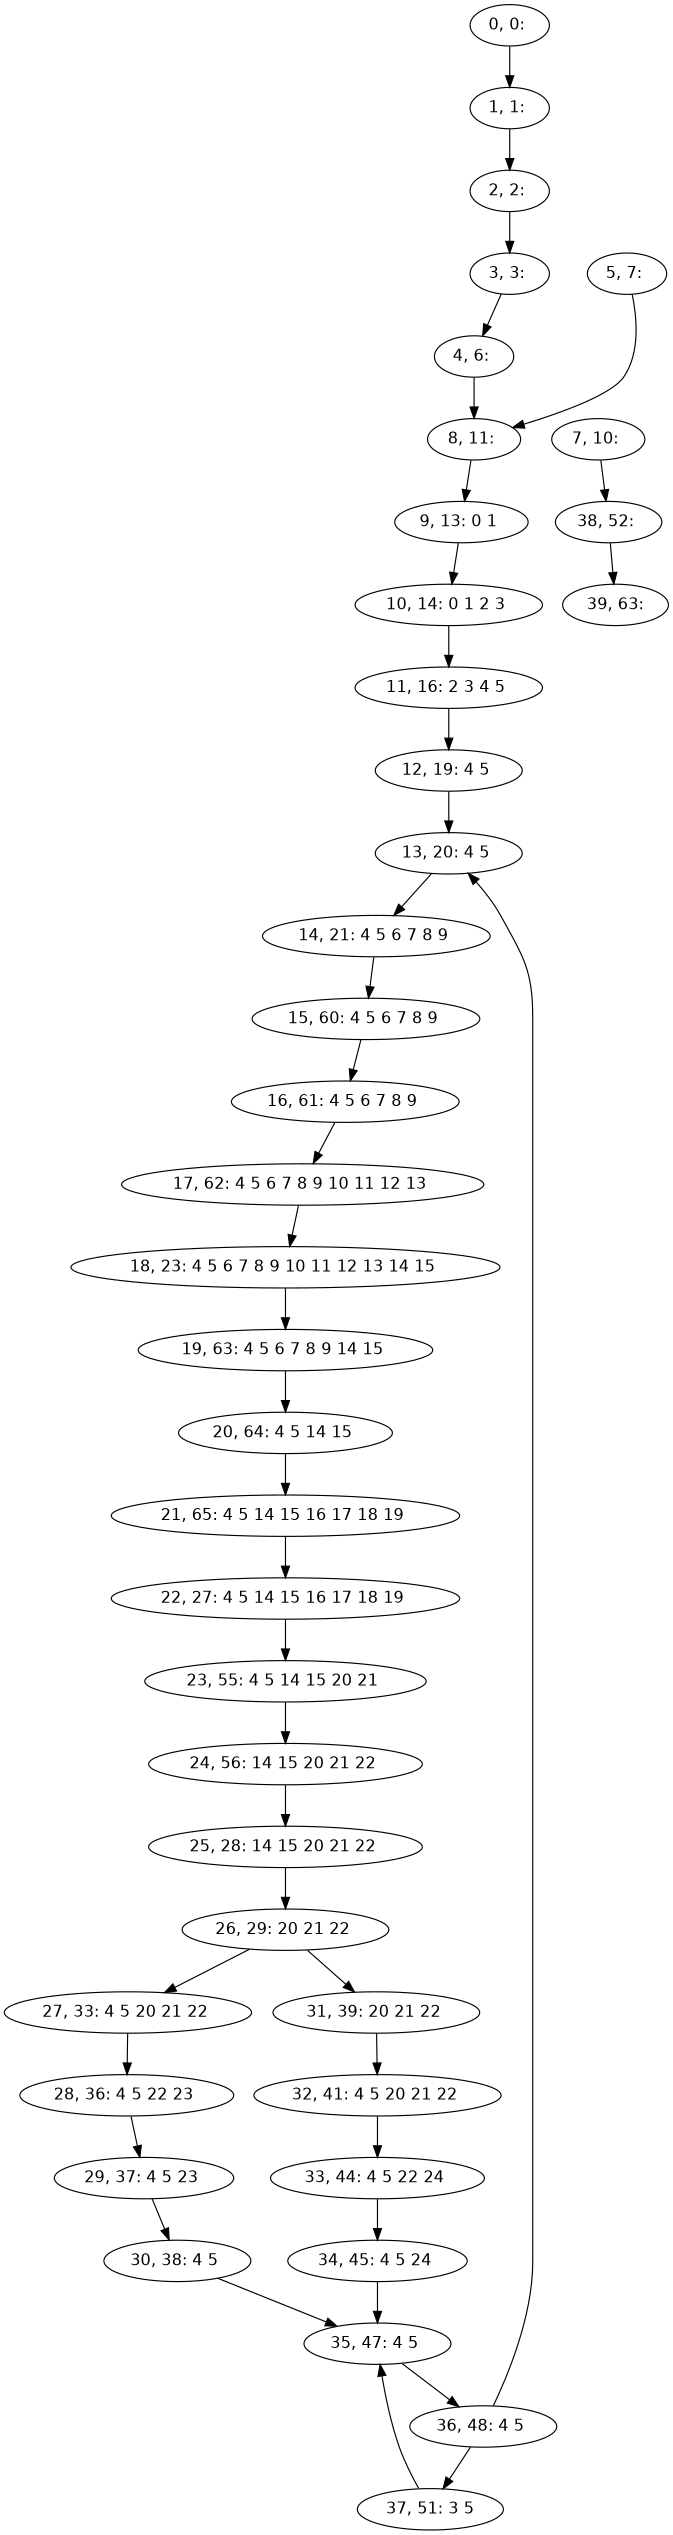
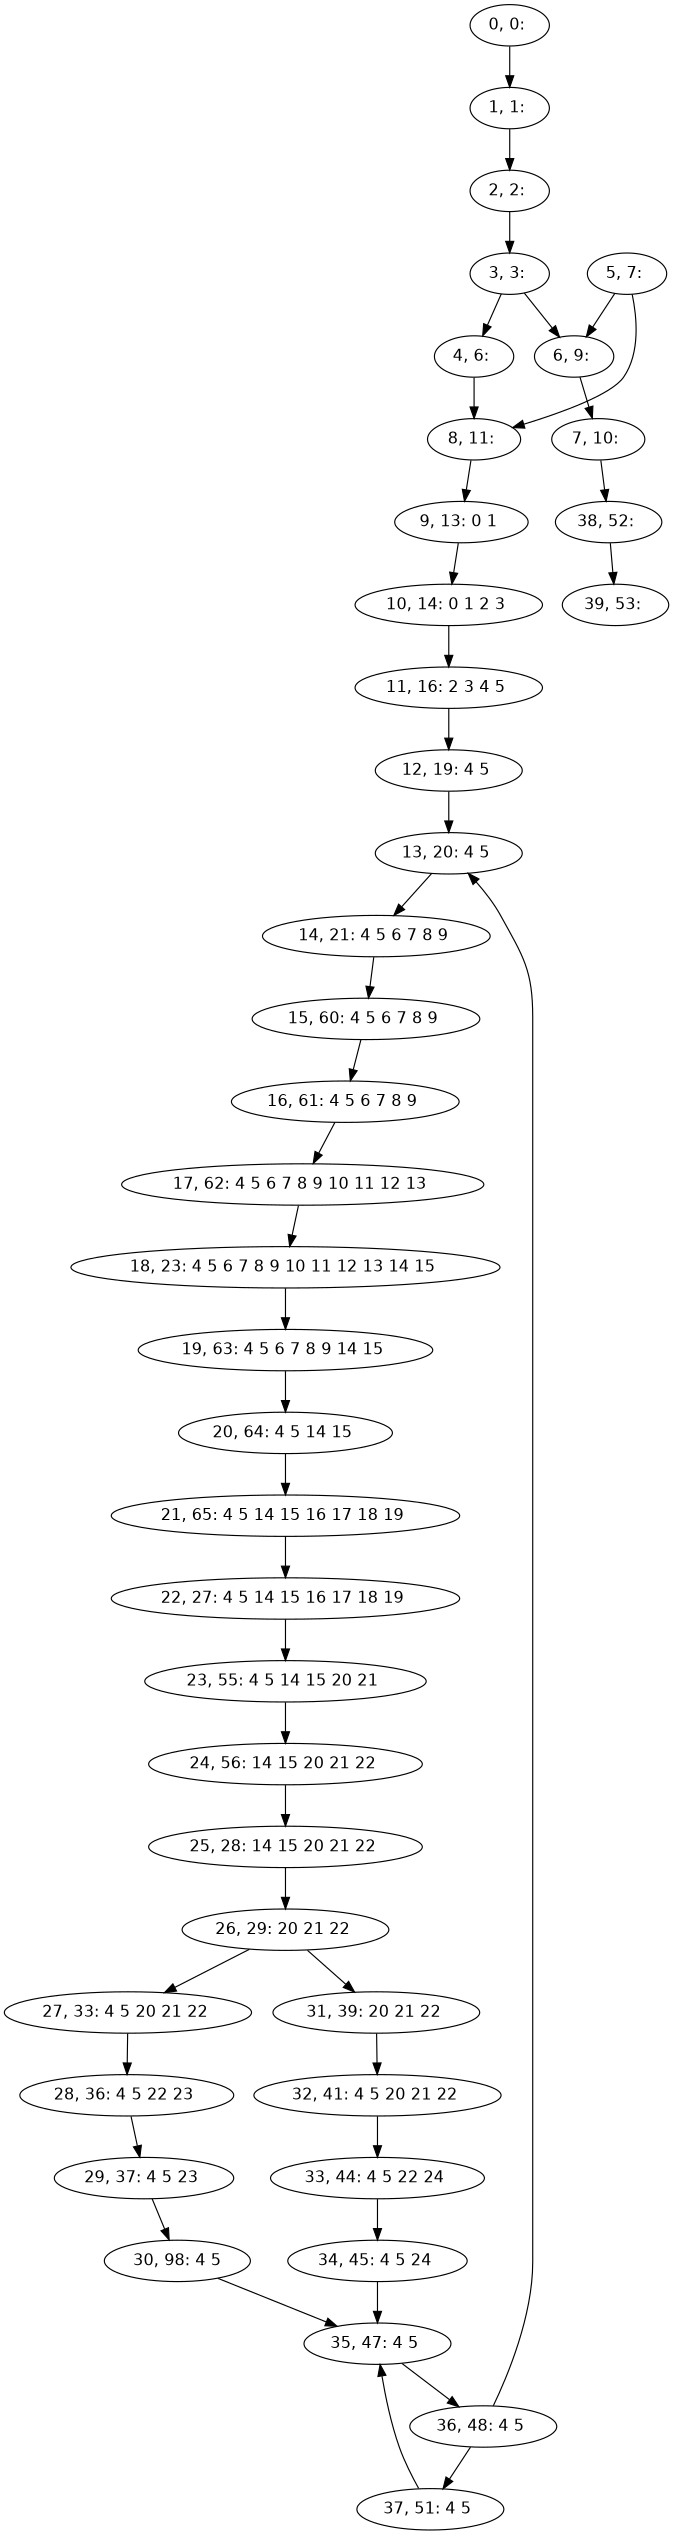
none -> (574, 356)
(616, 605) -> (616, 605)
(177, 2261) -> (177, 2261)
(430, 2509) -> (430, 2509)
